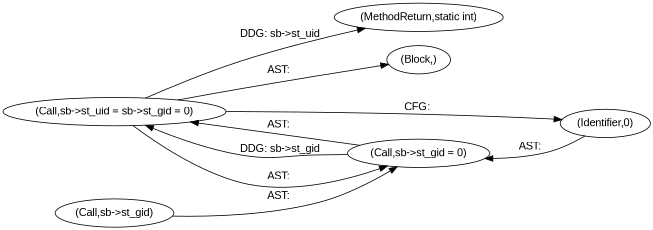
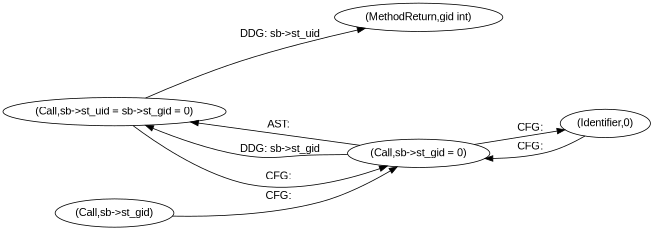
(419, 17) -> (419, 17)
(419, 60) -> none
(390, 114) -> (516, 138)
(532, 147) -> (532, 147)
(280, 176) -> (280, 176)
(280, 196) -> (280, 196)
